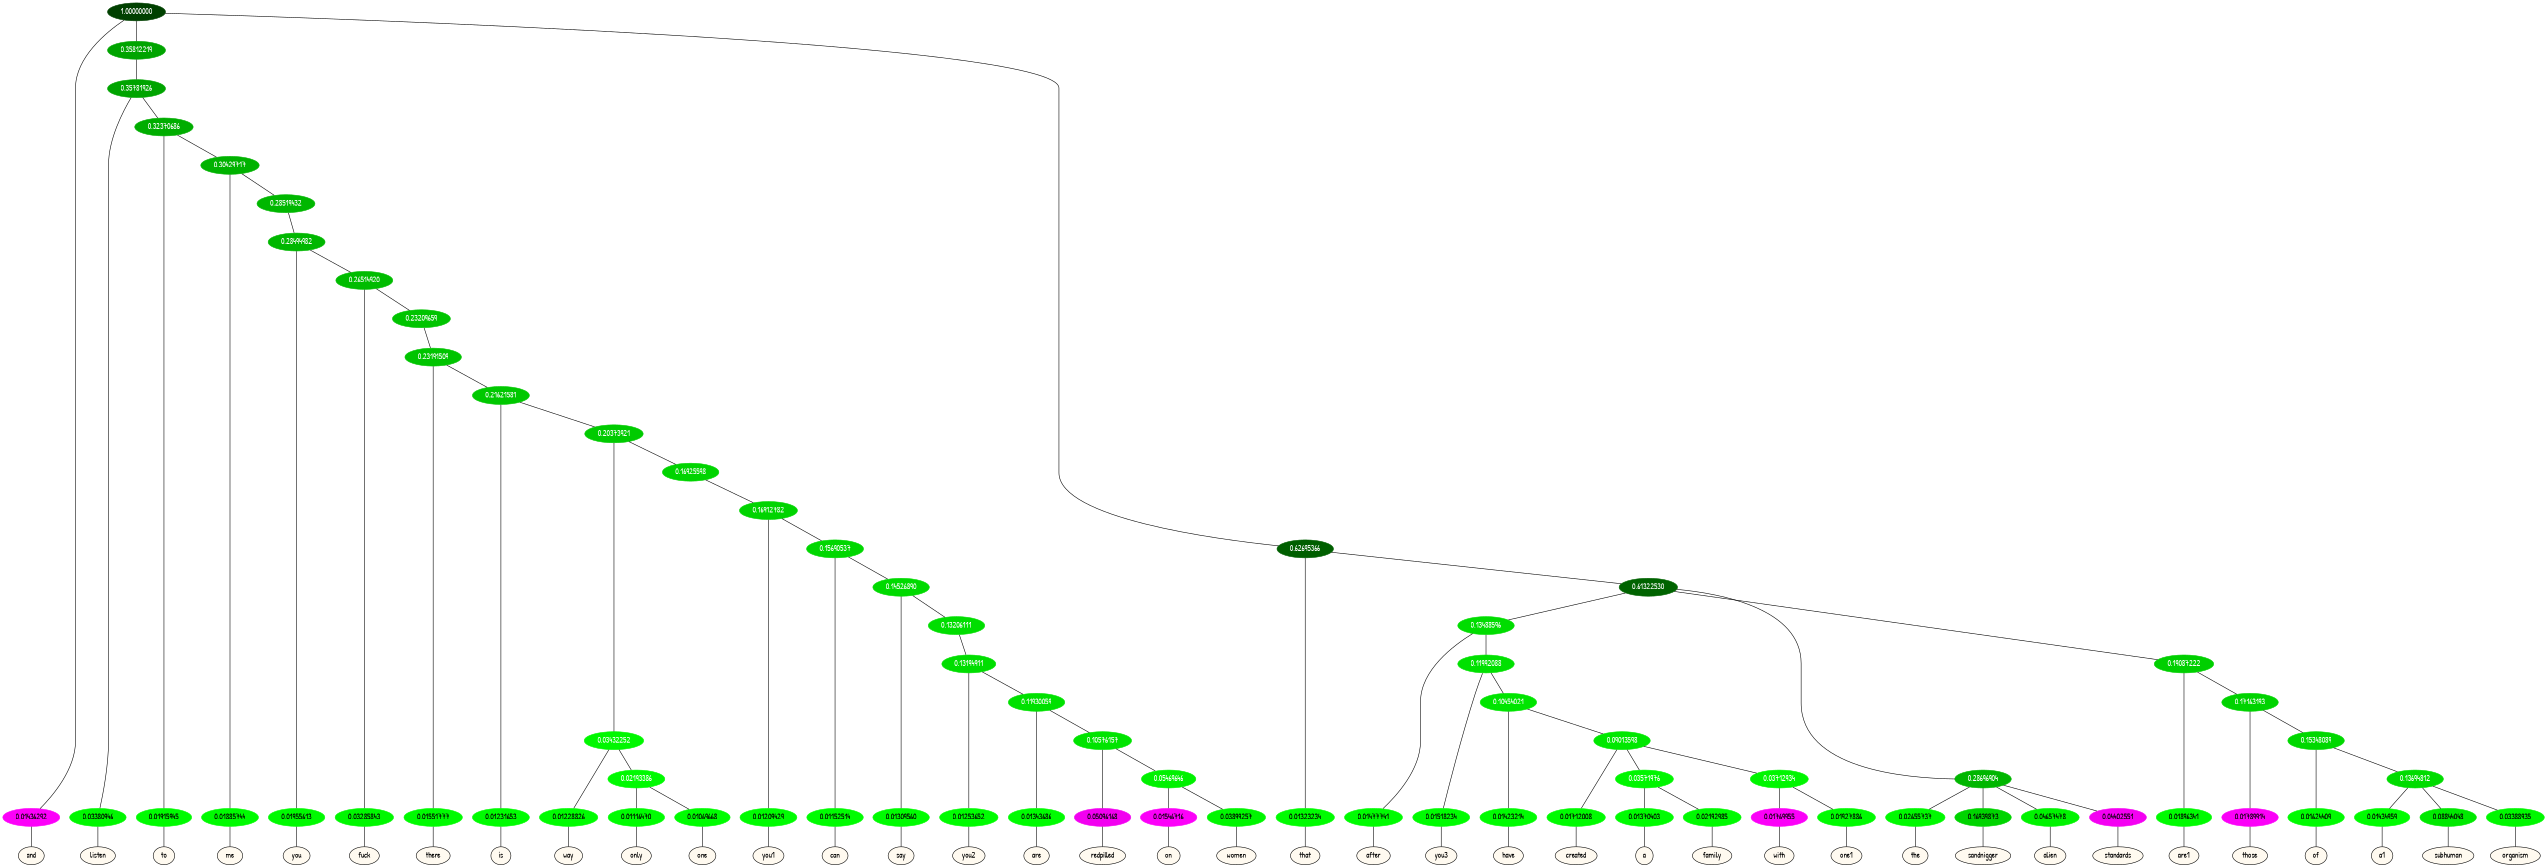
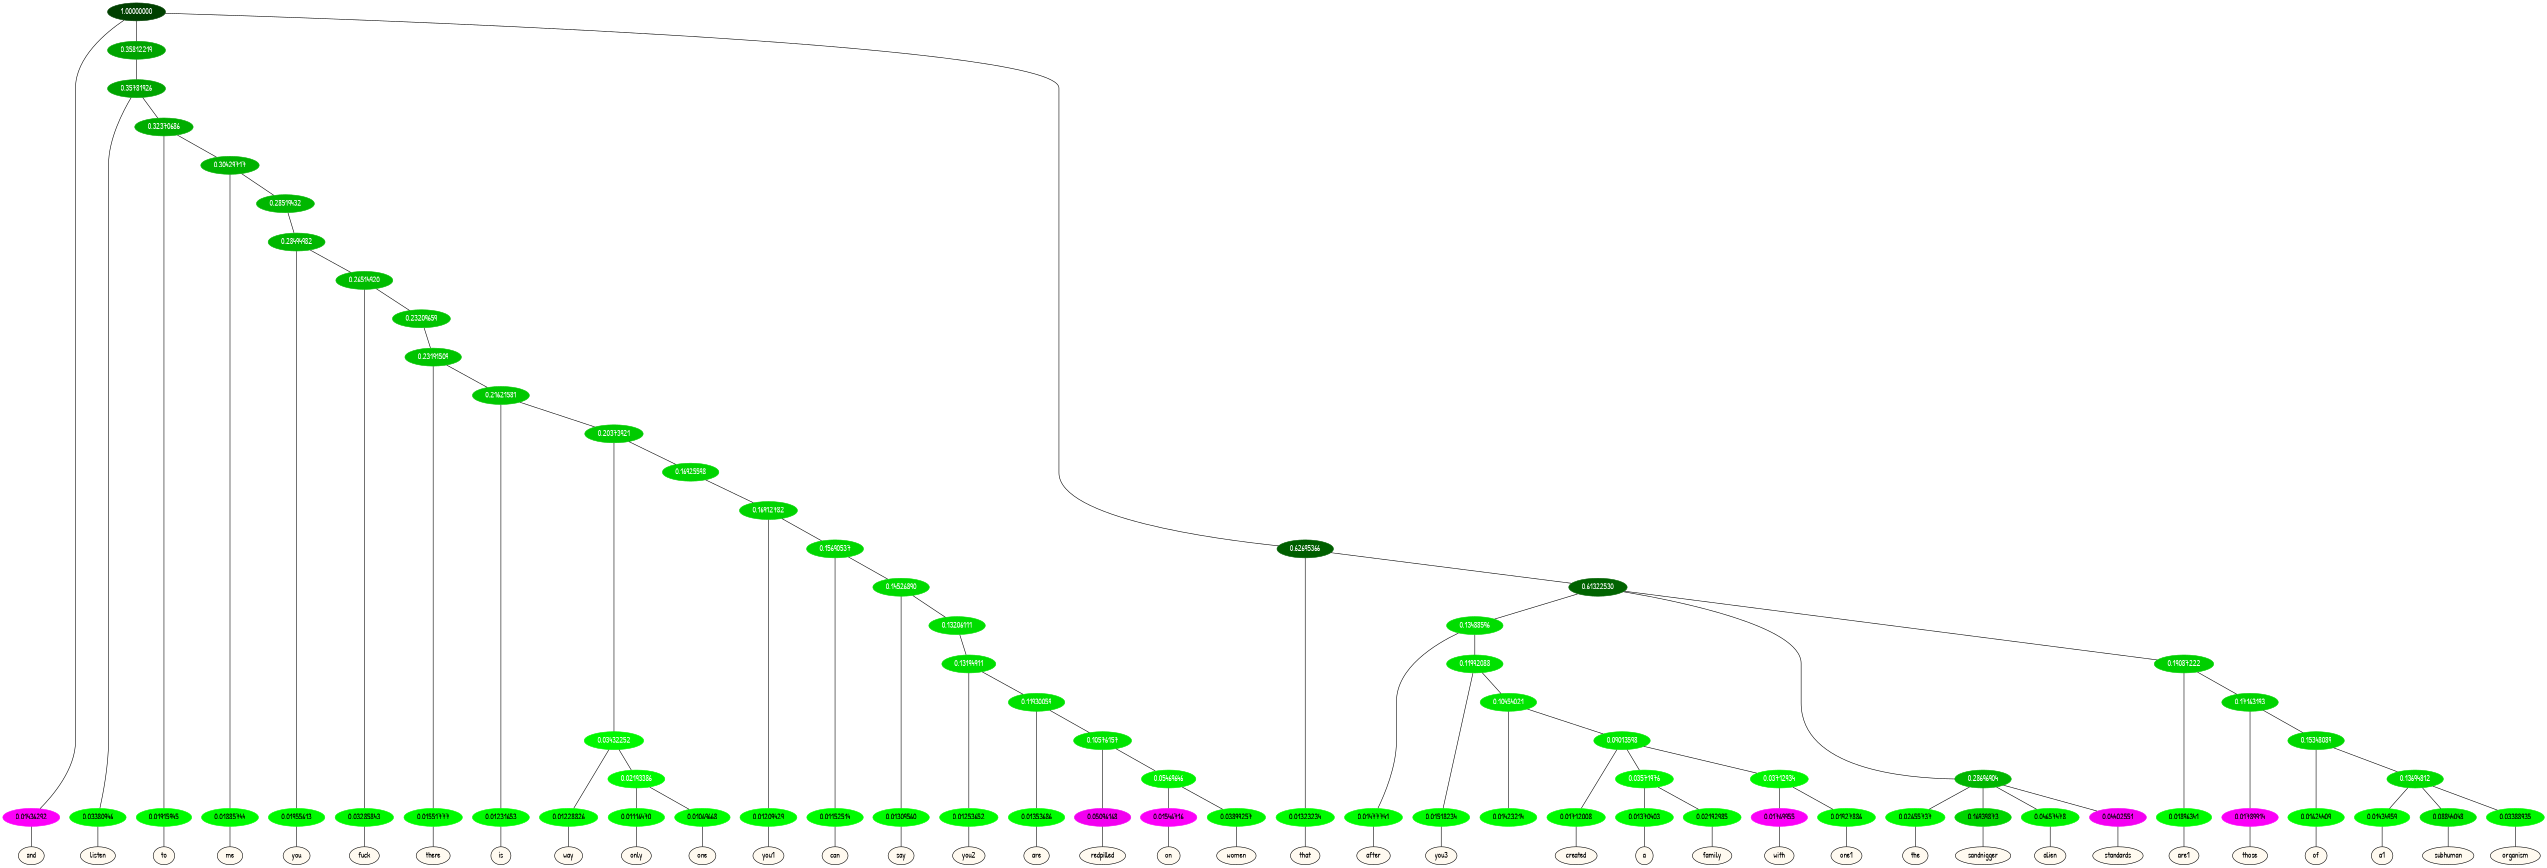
(1037, 817) -> (1037, 817)
(1508, 856) -> none
